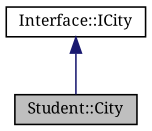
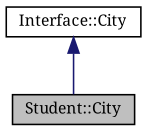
(76, 22) -> (74, 22)
